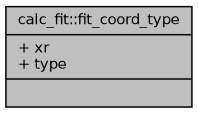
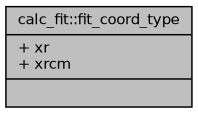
(43, 64) -> (45, 64)
